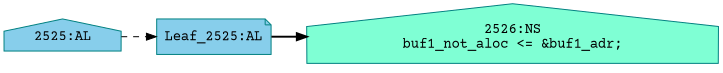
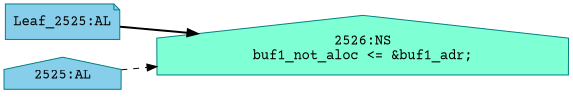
(134, 37) -> (134, 69)
